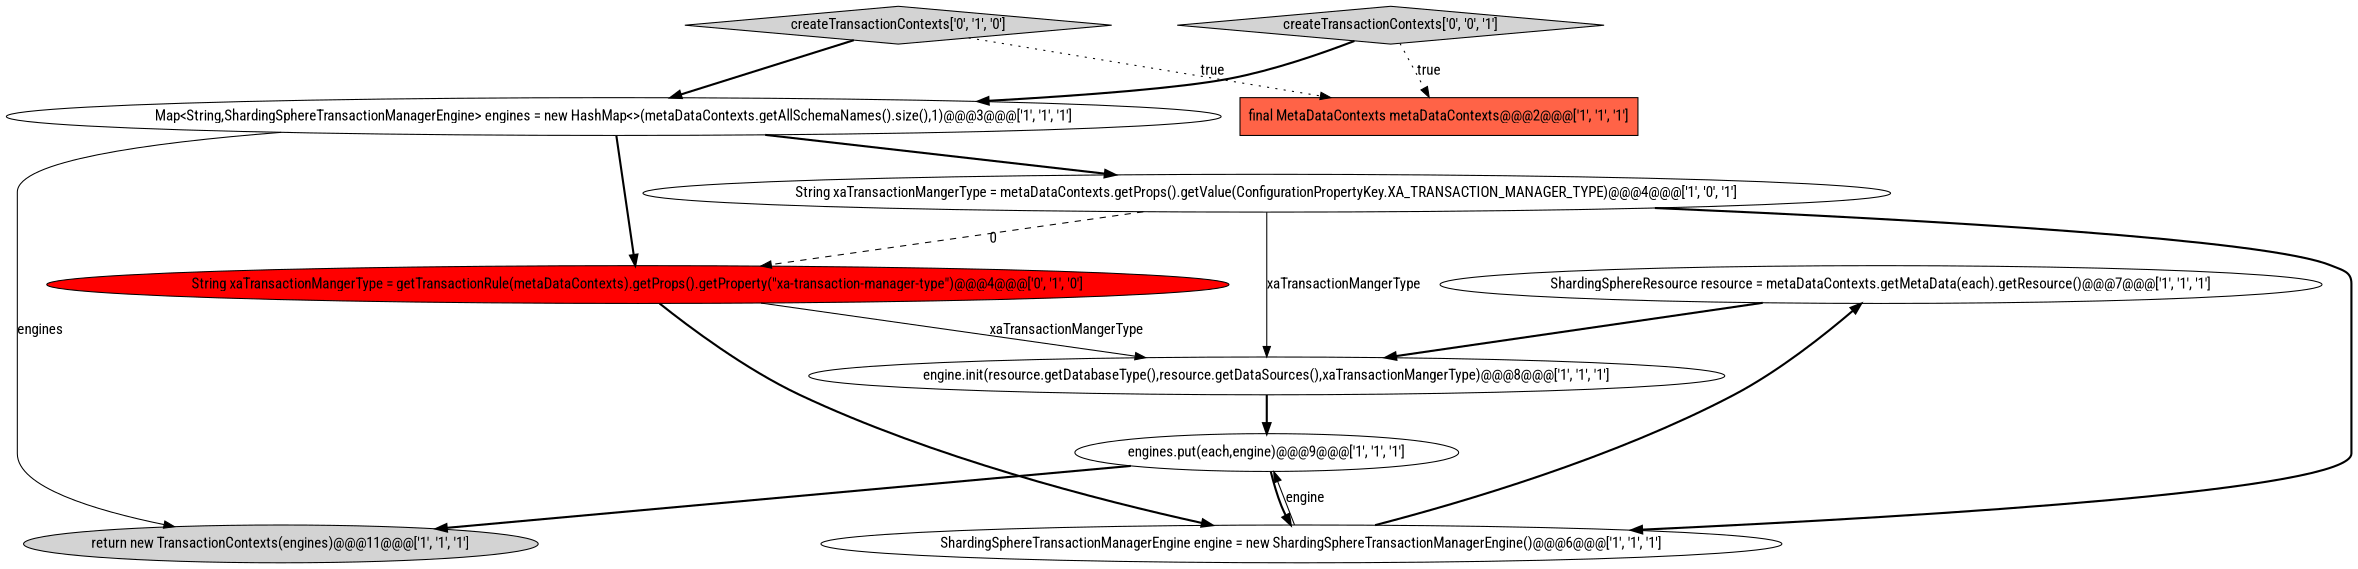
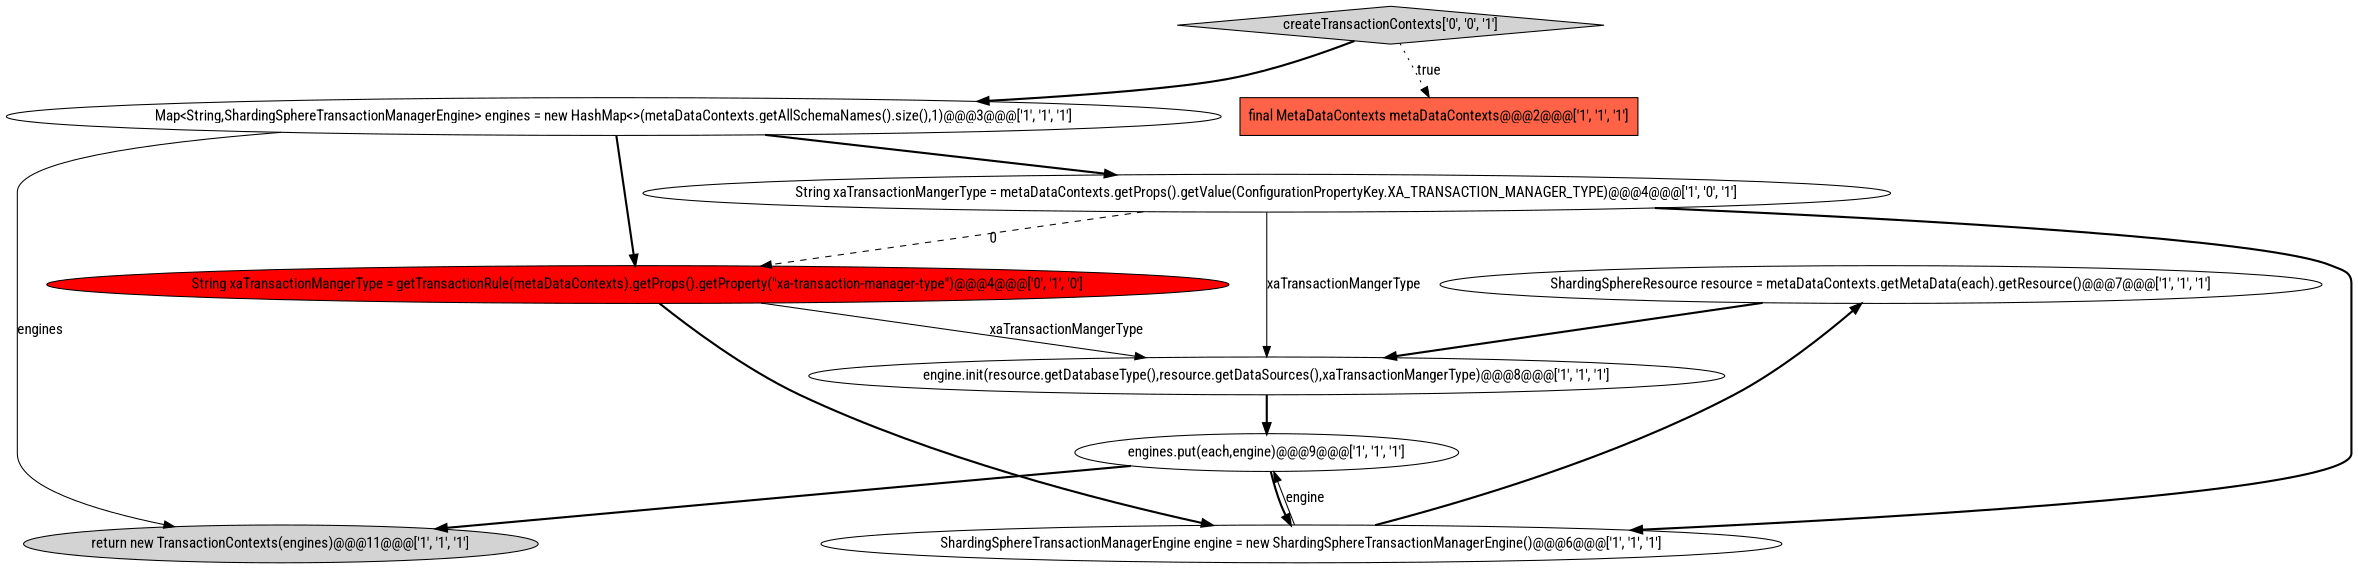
(898, 25) -> none
